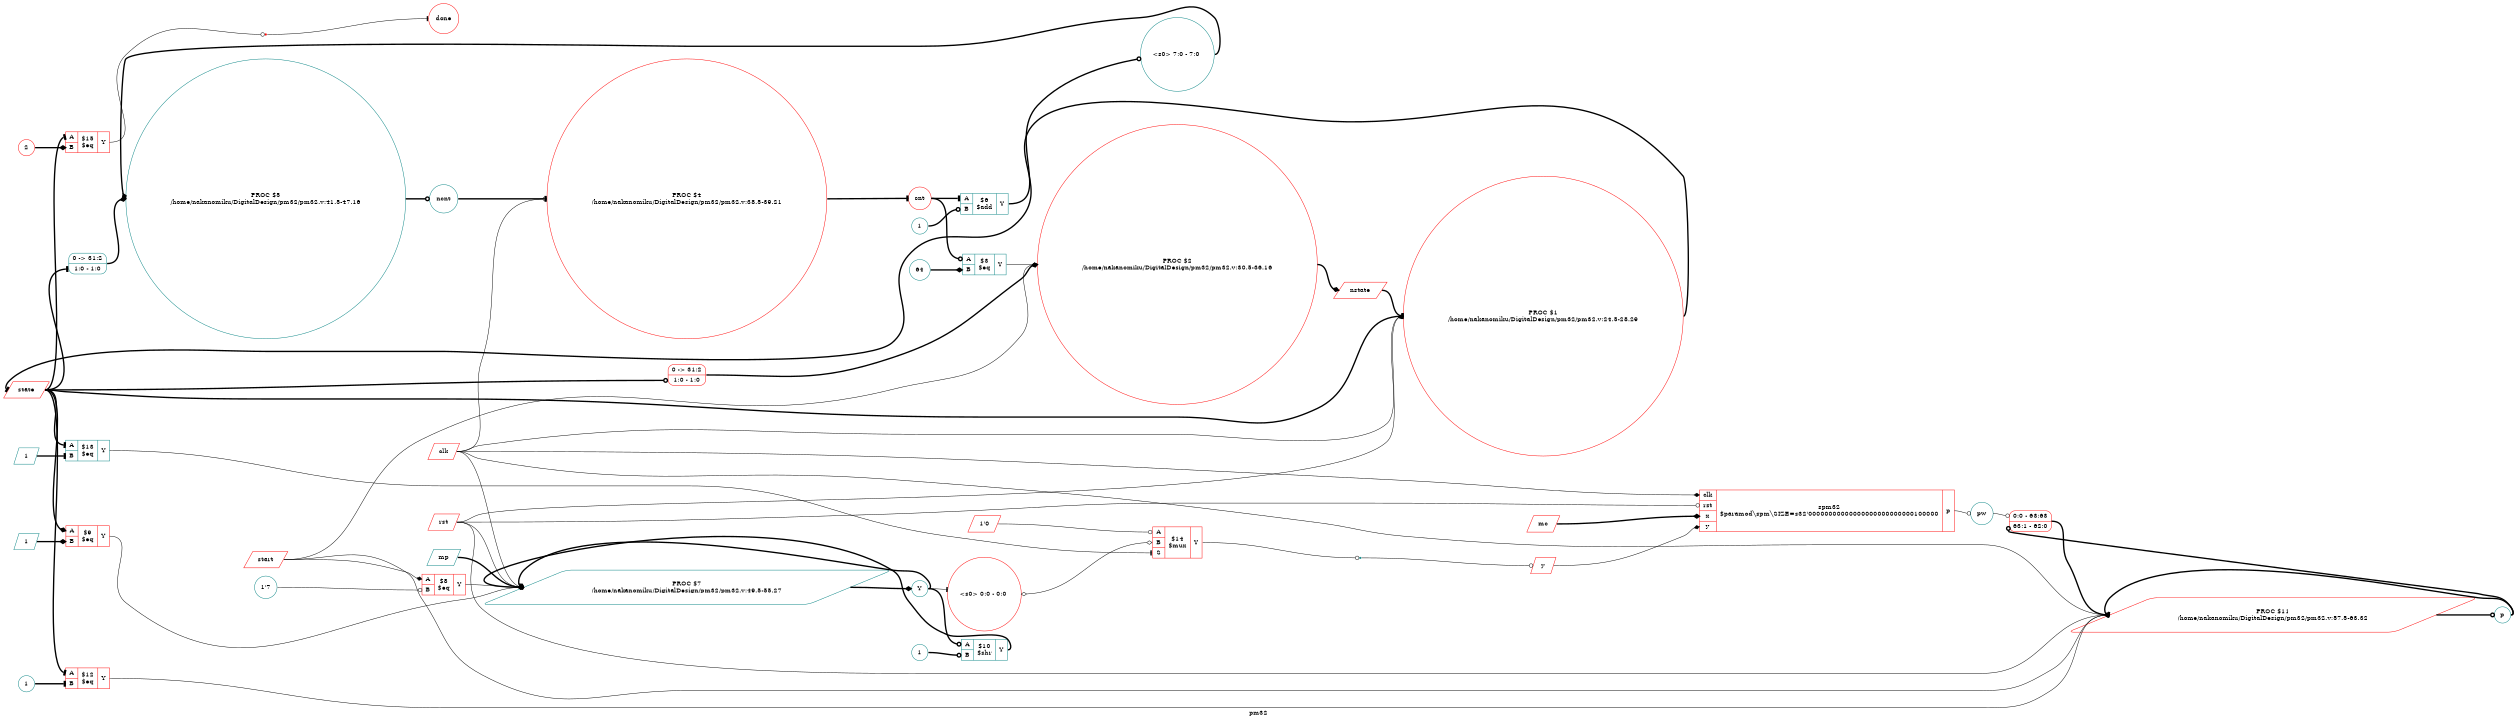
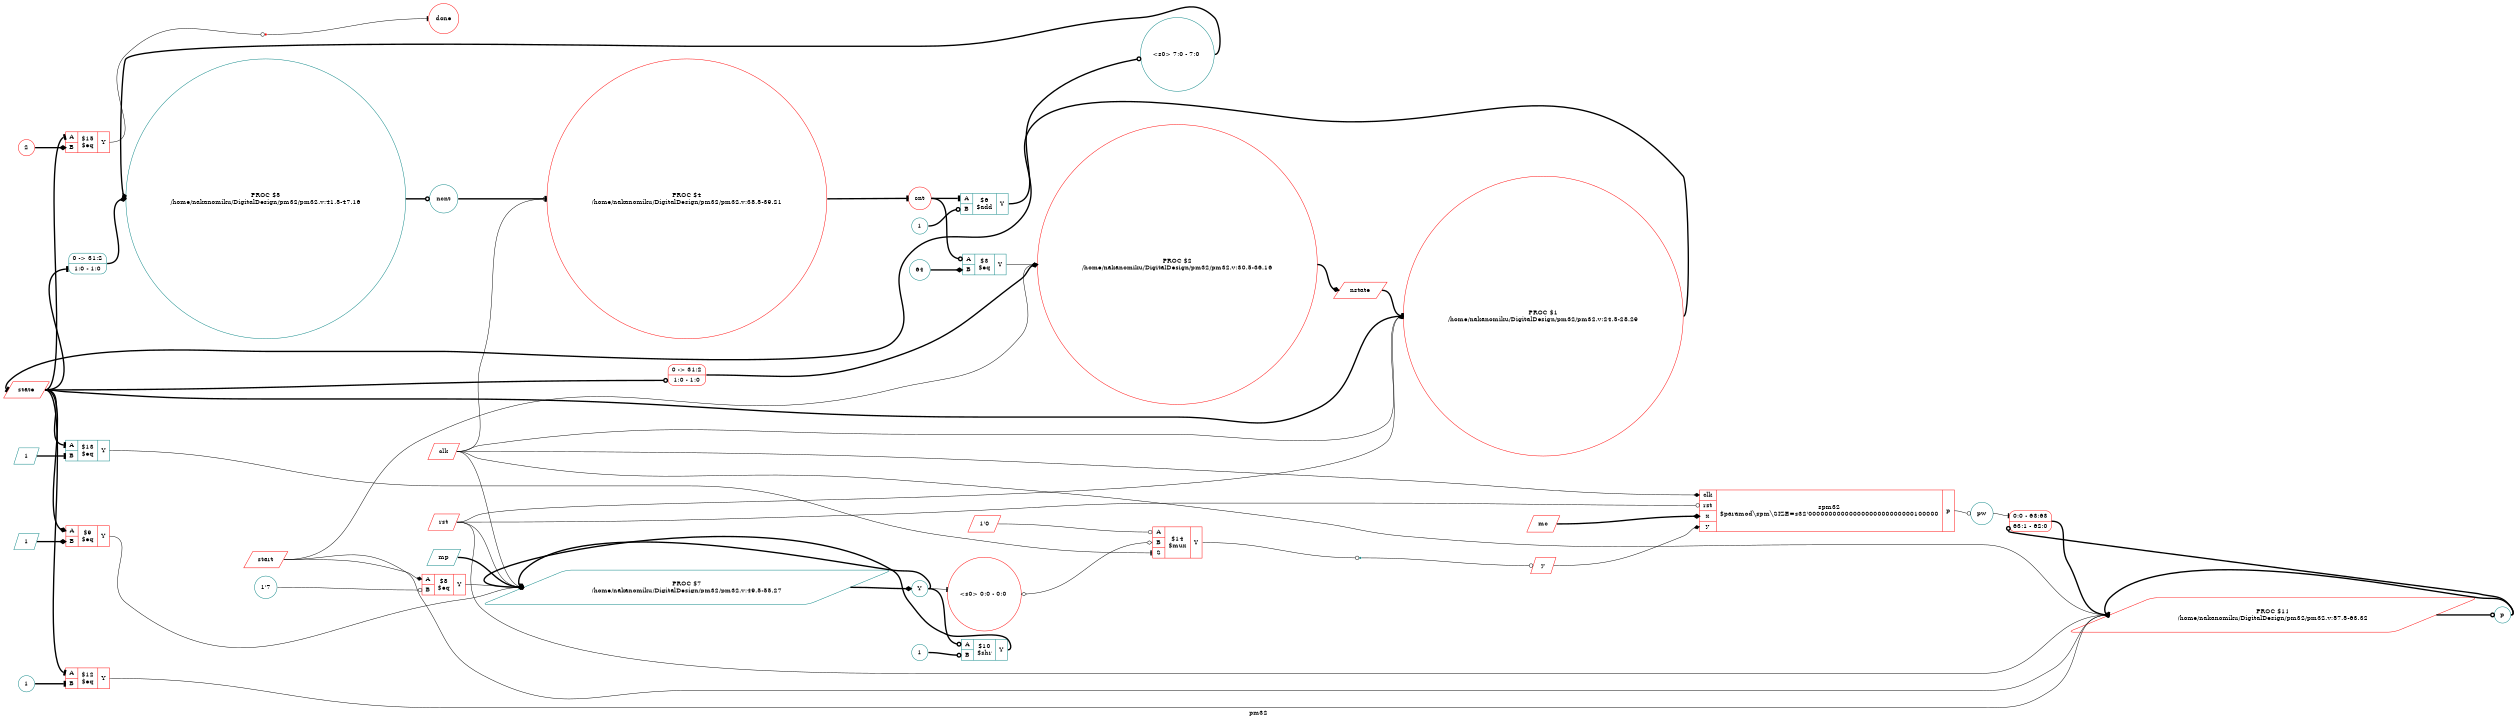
(1999, 514) -> (2000, 514)
